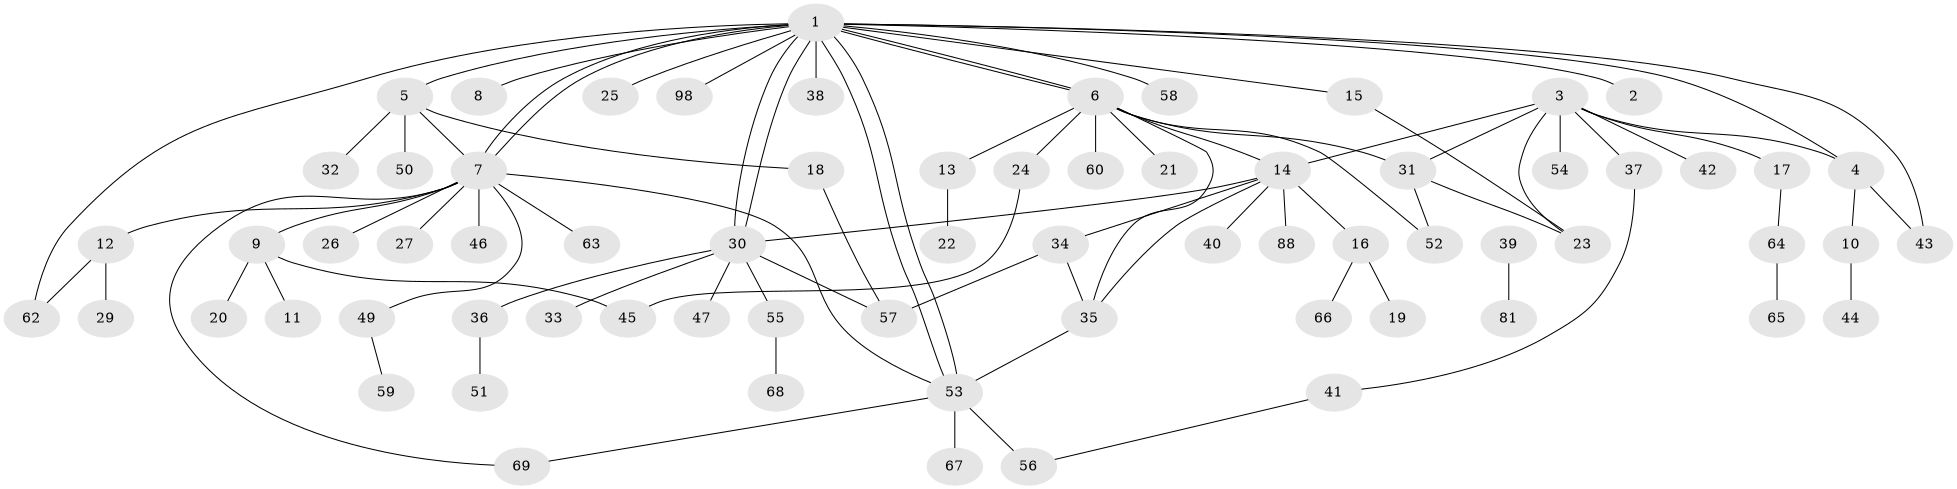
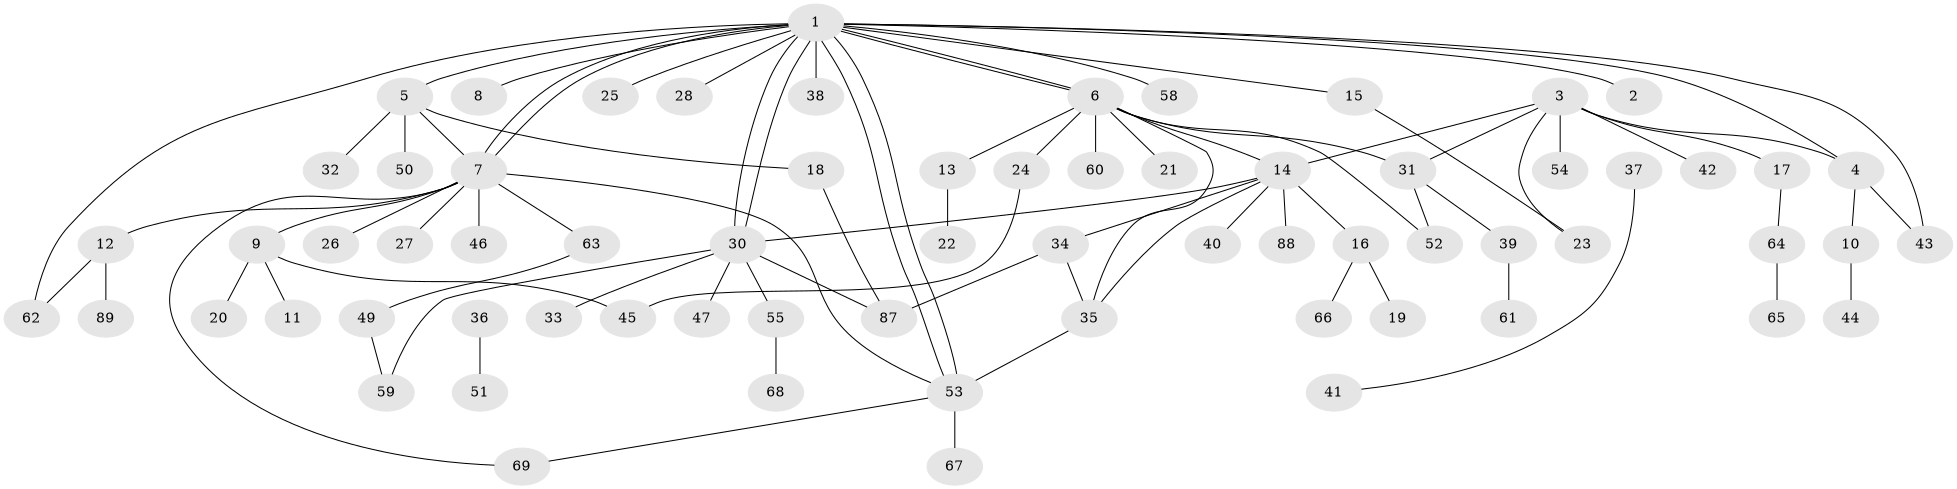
(684, 97) -> (684, 97)
(1597, 134) -> none
(1496, 207) -> (1458, 208)
(506, 274) -> (502, 277)
(605, 274) -> (532, 281)
(106, 319) -> (106, 319)
(889, 319) -> (889, 319)
(1509, 319) -> (1509, 319)
(1029, 467) -> none
